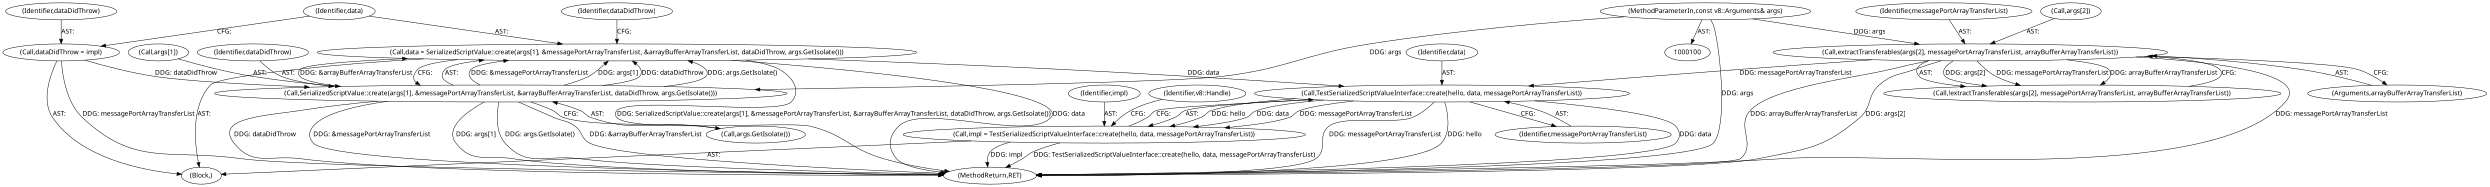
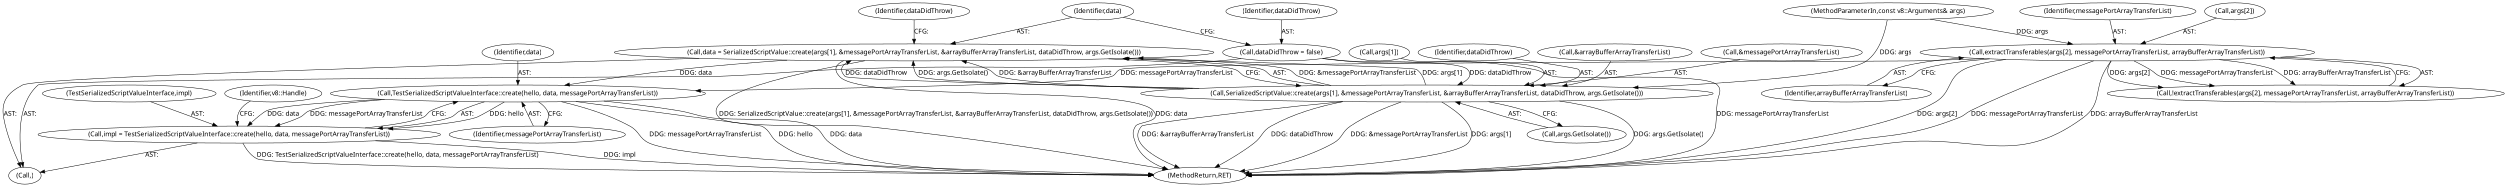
(61, 52) -> (1281, 52)
none -> (1615, 52)
(1687, 52) -> none
none -> (1782, 52)
(1104, 94) -> (129, 94)
(2397, 94) -> (1846, 94)
(1541, 164) -> none
(201, 176) -> (25, 176)
